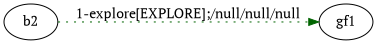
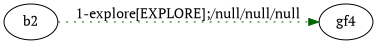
(346, 22) -> (346, 22)
